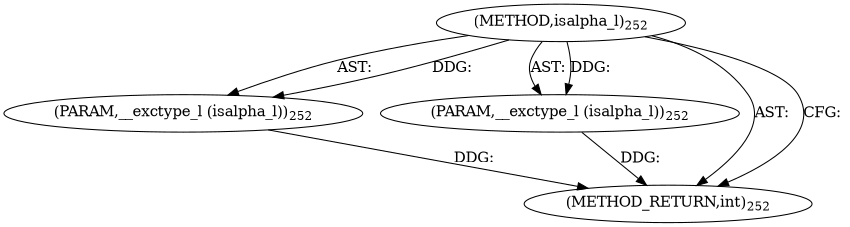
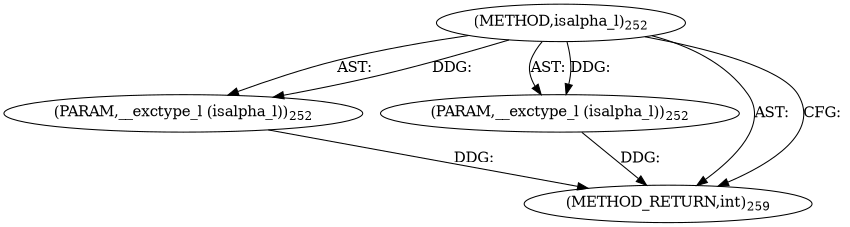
(759, 202) -> (759, 202)
